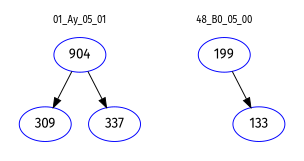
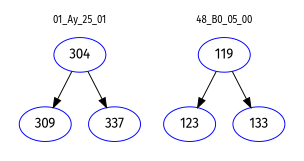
(80, 21) -> (80, 21)
(80, 55) -> (80, 55)
(224, 55) -> (224, 55)
none -> (190, 124)
